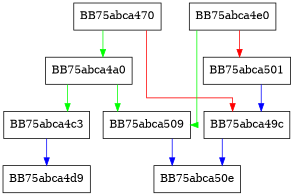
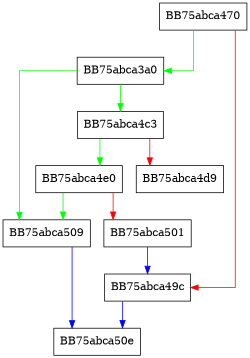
(89, 71) -> (120, 71)
(47, 148) -> (150, 148)
none -> (100, 148)
